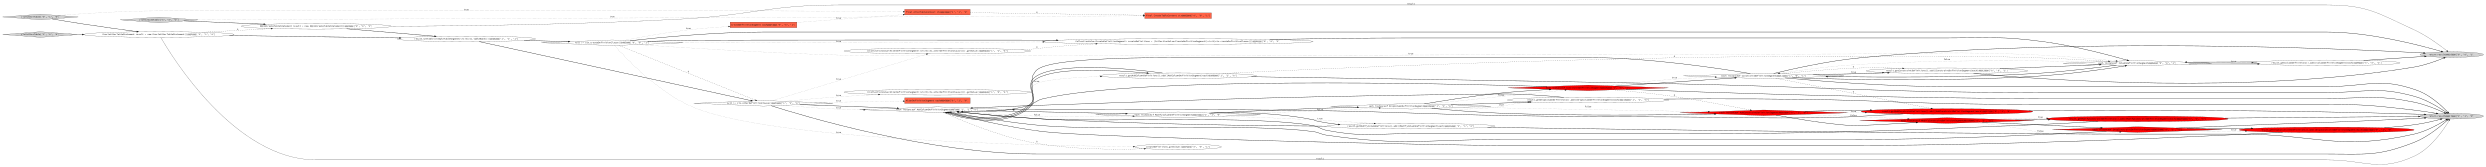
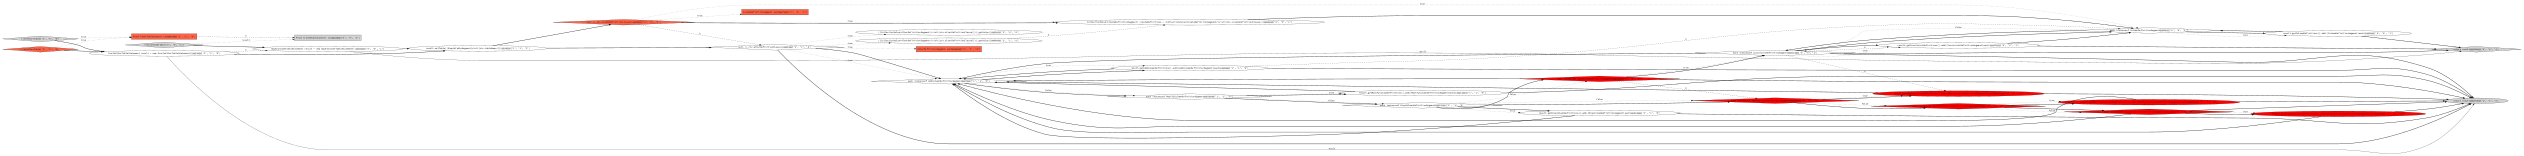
(1178, 16) -> (328, 38)
(40, 17) -> (40, 49)
(612, 17) -> (246, 40)
(850, 19) -> (100, 38)
(1537, 32) -> none
(612, 43) -> (624, 22)
(2452, 55) -> (2476, 49)
(1178, 147) -> none
